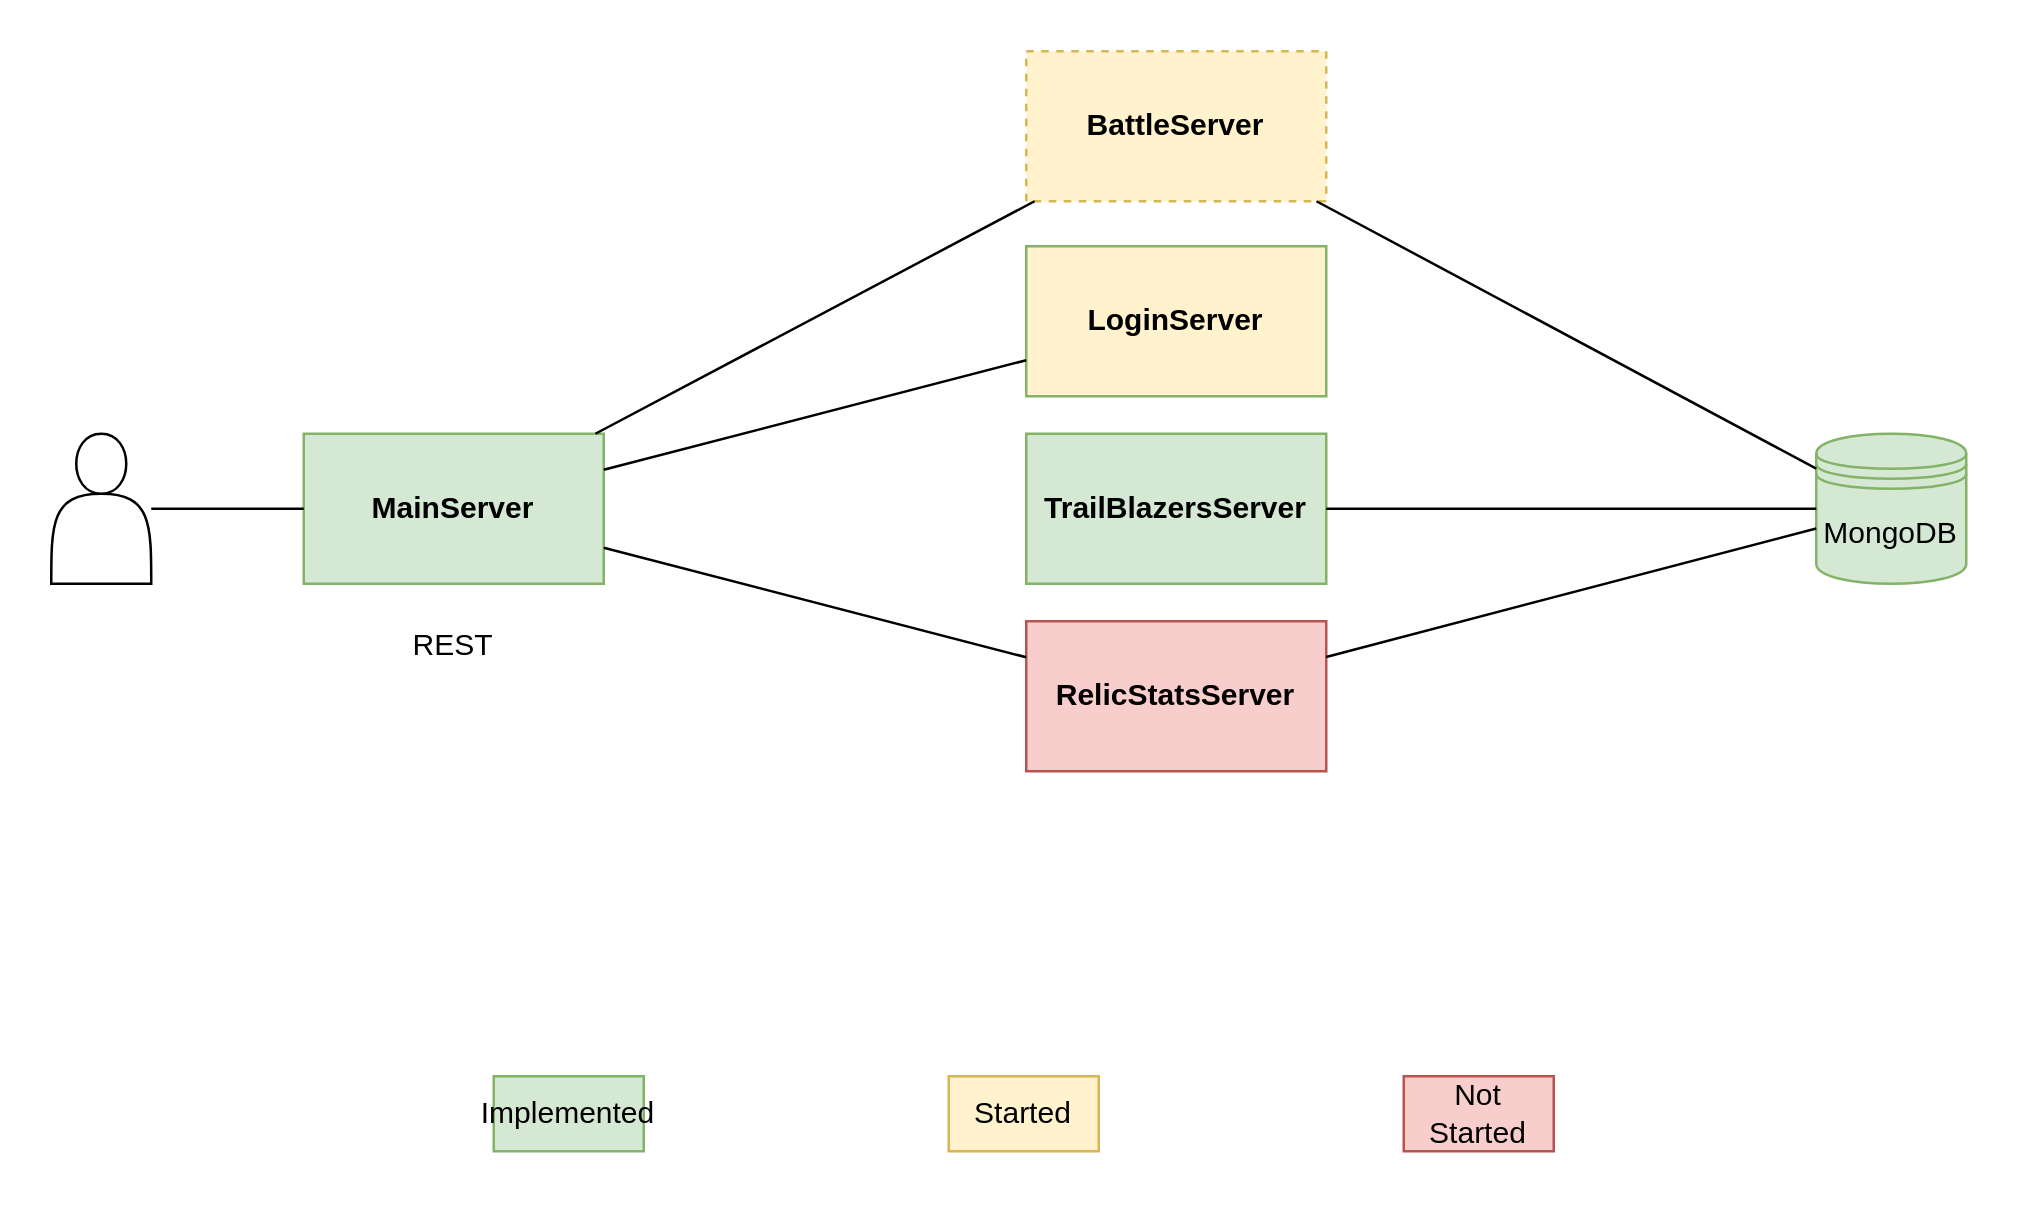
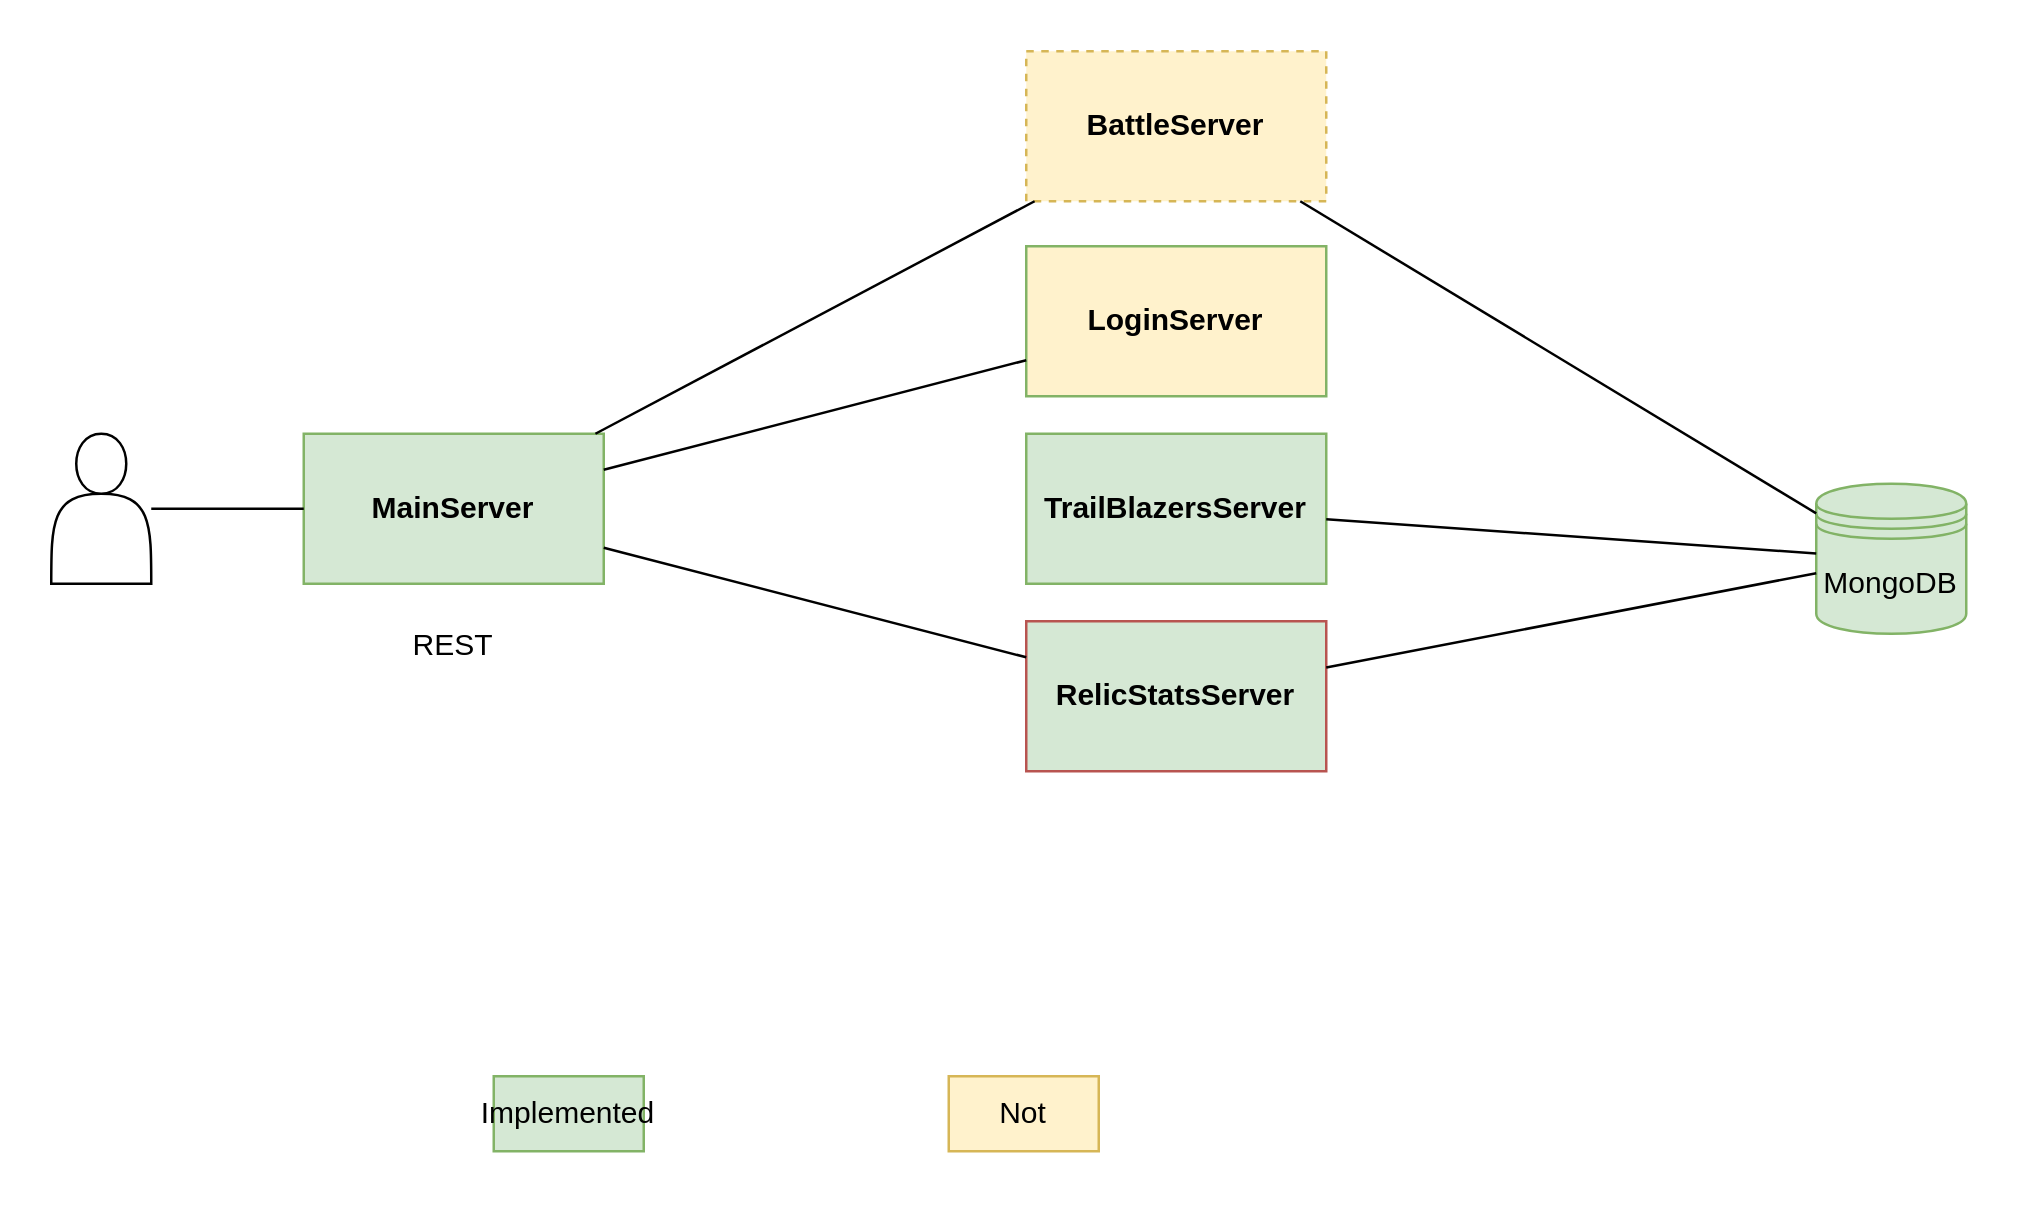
(1891, 509) -> (1891, 559)
(1176, 696) -> (1176, 696)
(1024, 1114) -> (1024, 1114)
(1479, 1114) -> none
